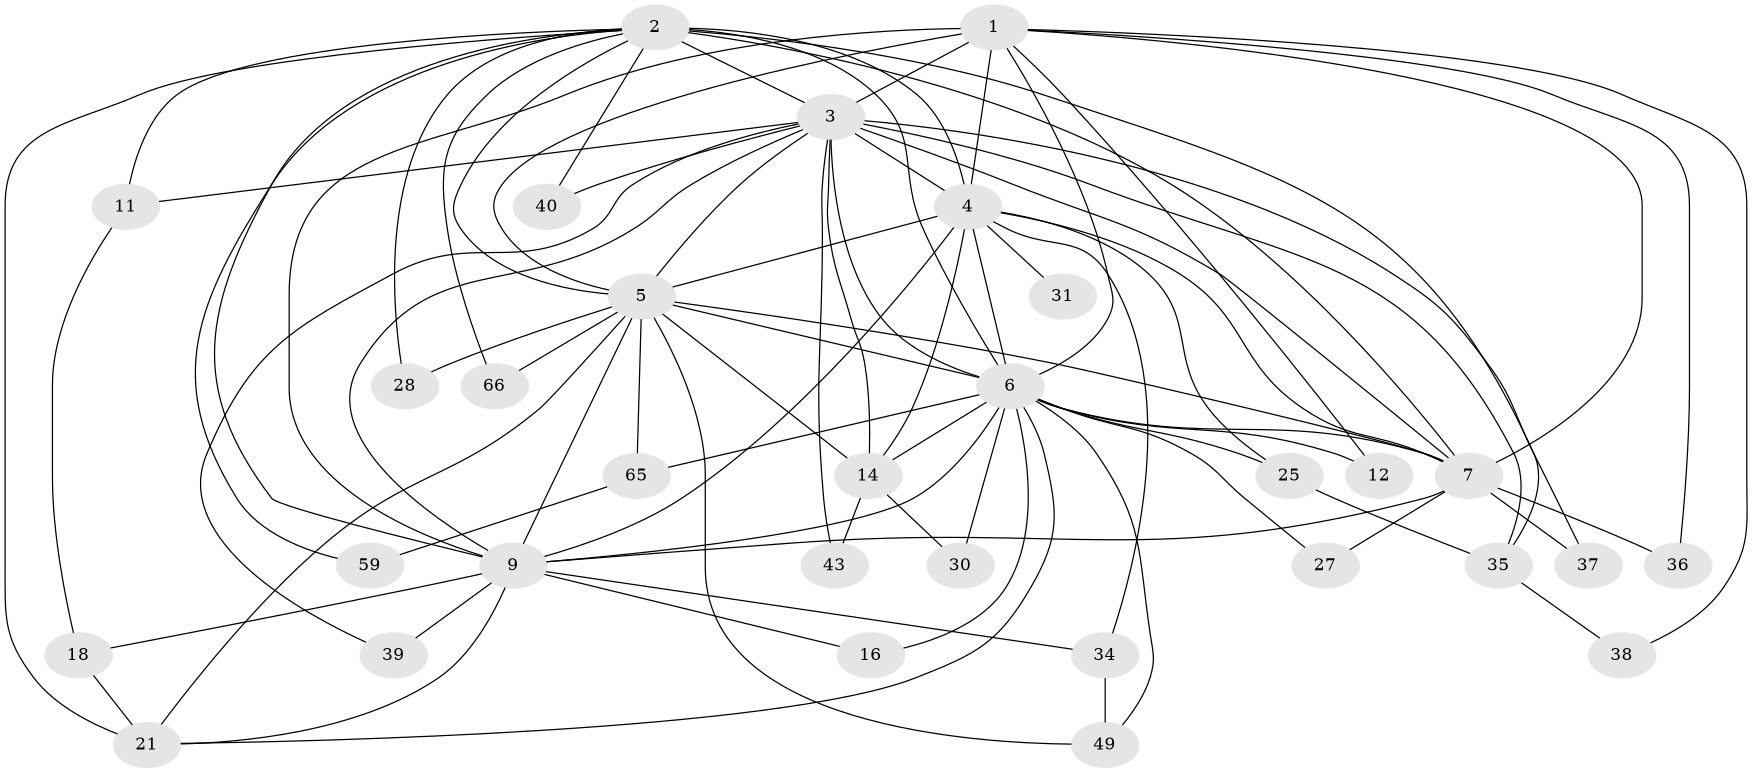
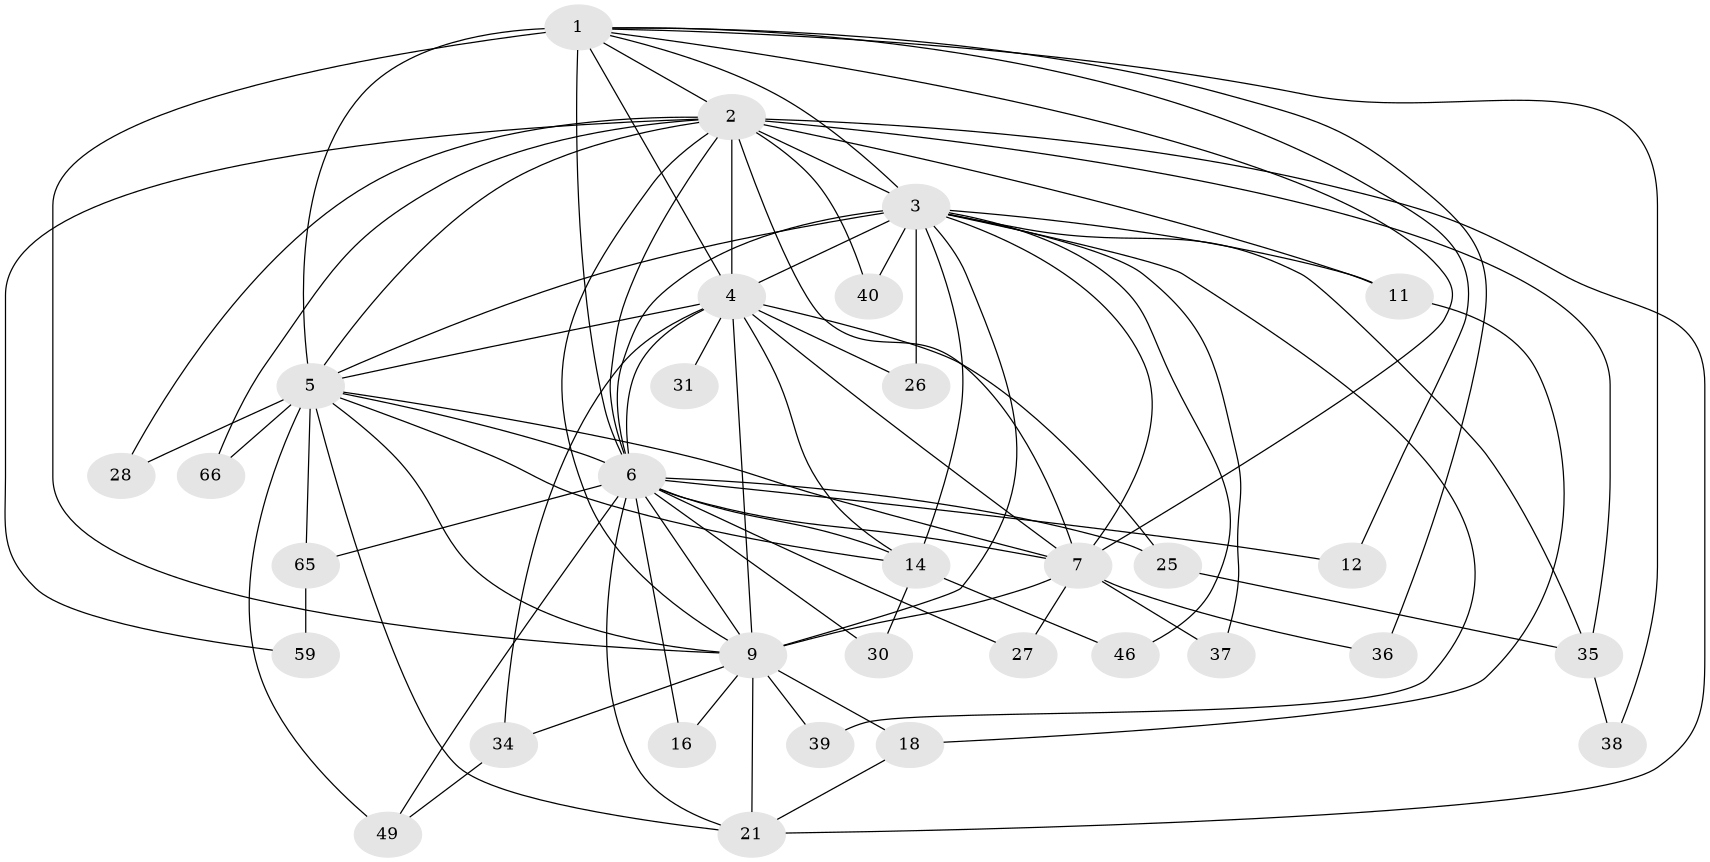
none -> (655, 72)
none -> (916, 386)
(835, 566) -> (1125, 655)
